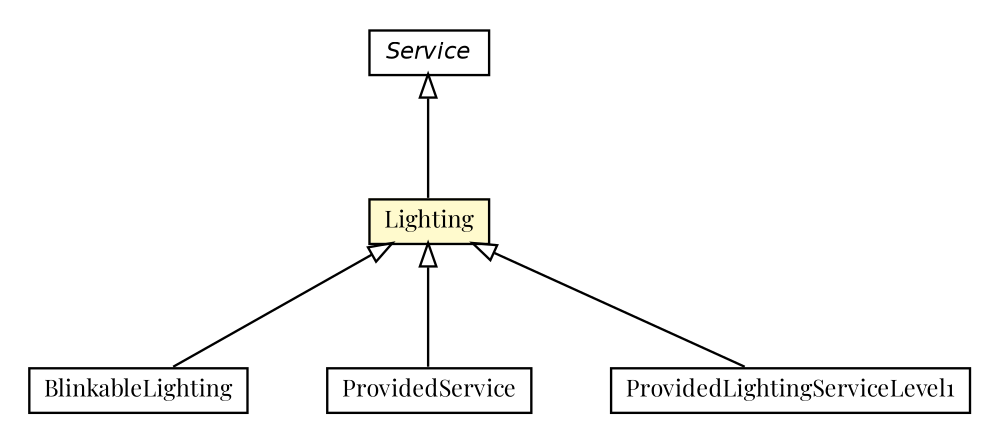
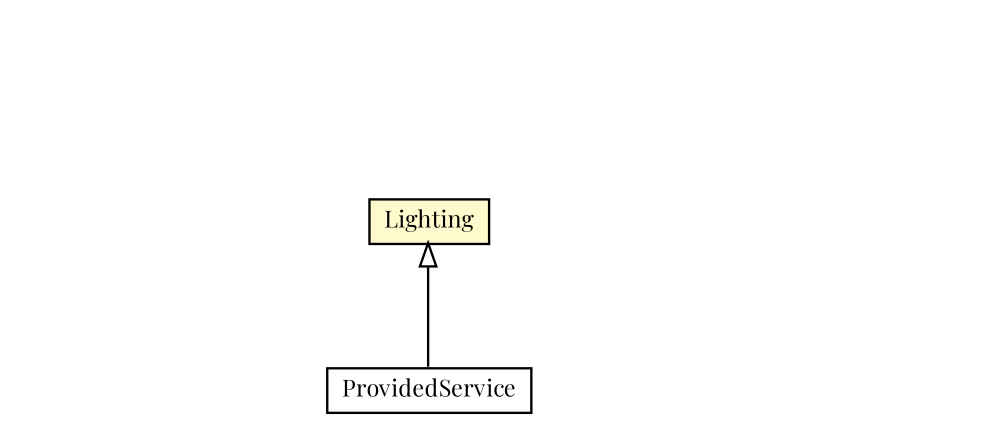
(428, 52) -> none
(137, 389) -> none
(789, 389) -> none
